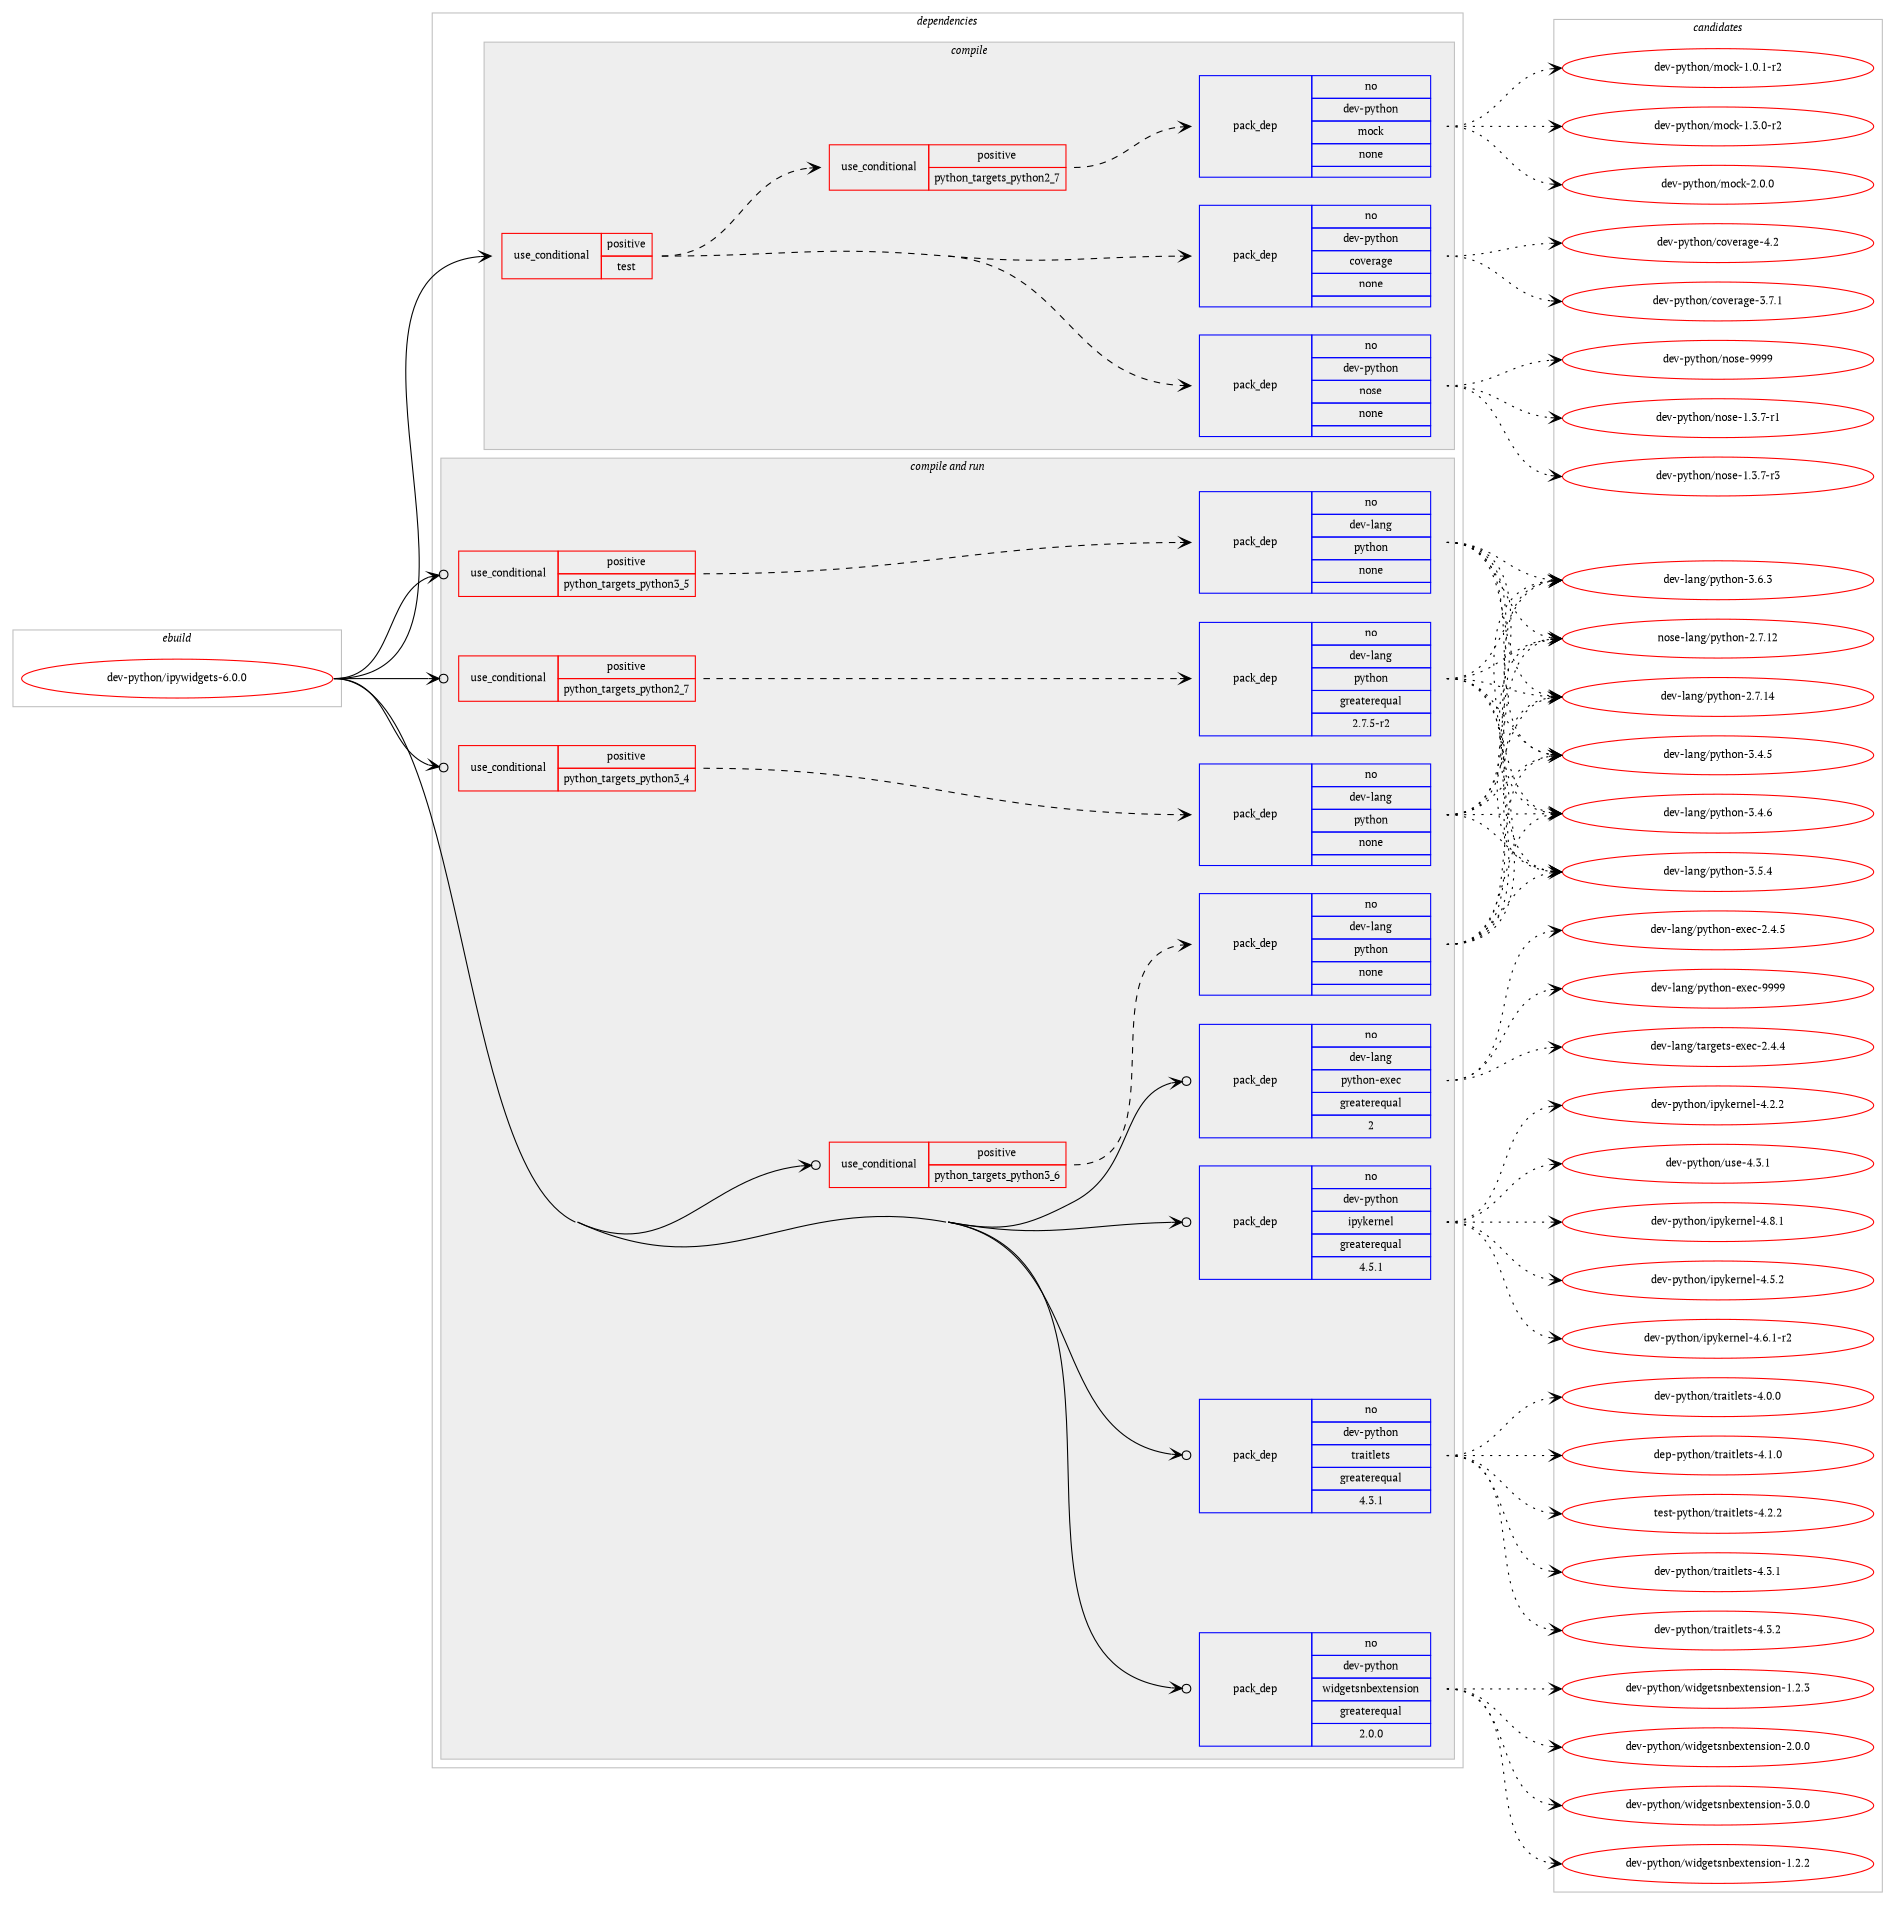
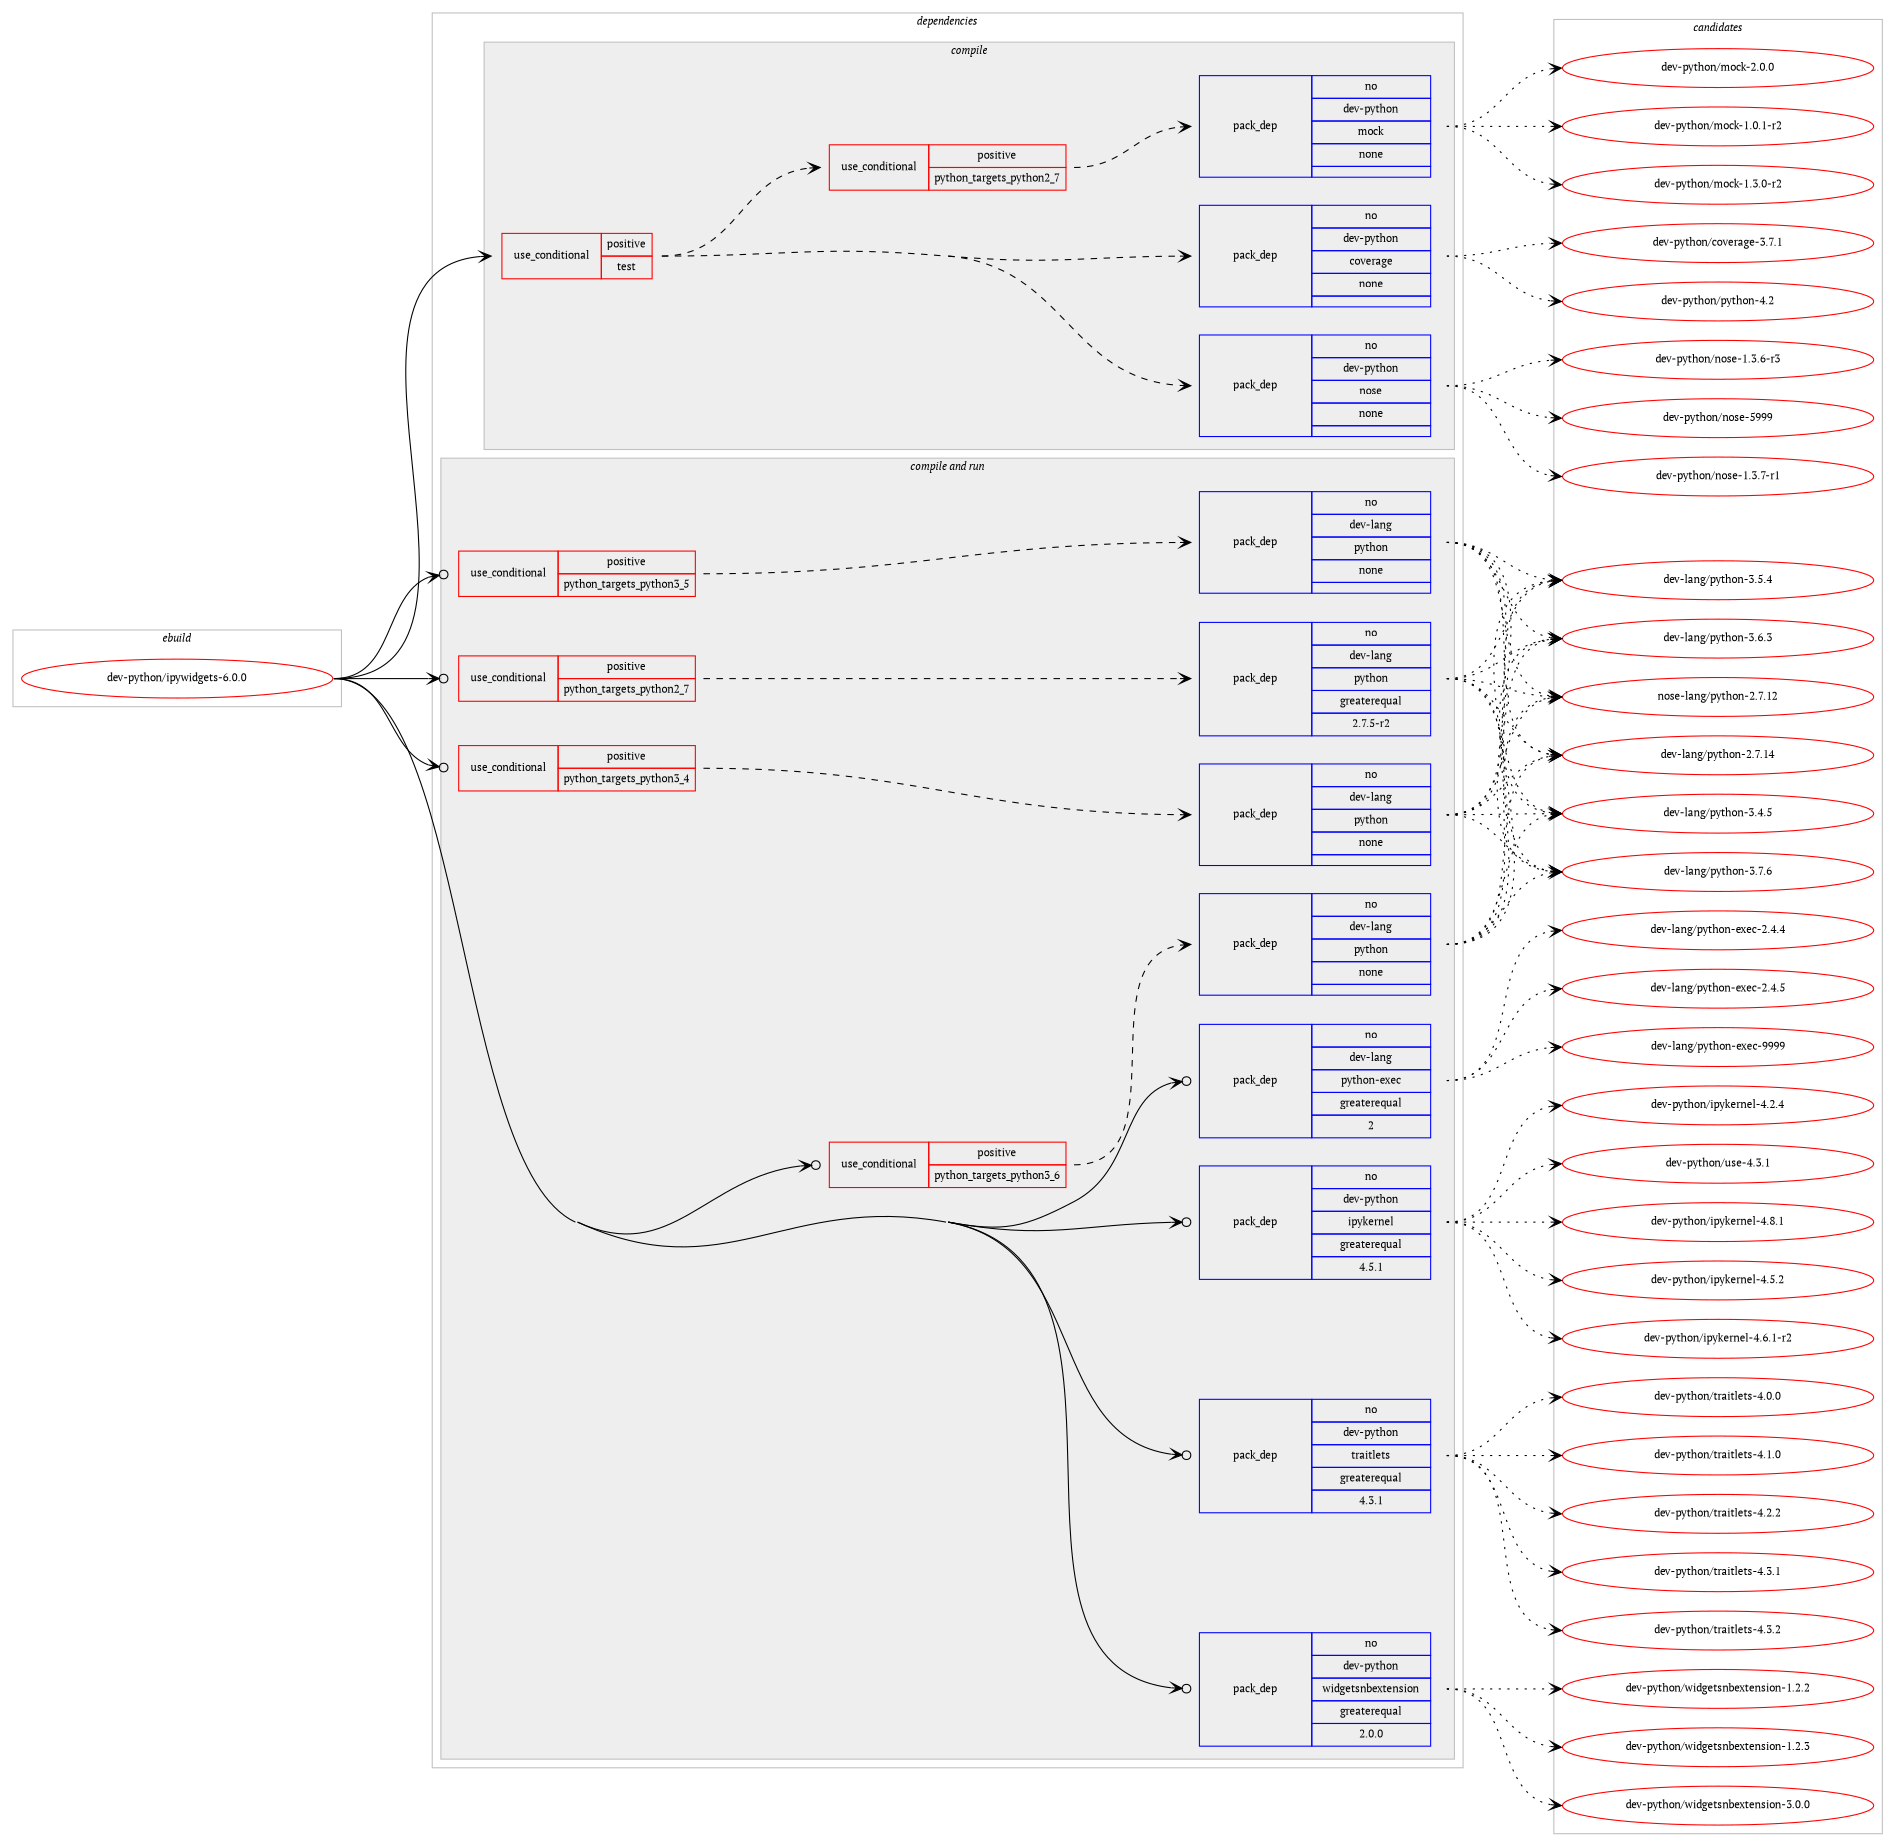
(1718, 243) -> (1718, 301)
(1718, 360) -> (1718, 418)
(1718, 477) -> (1718, 360)
(1718, 814) -> (1718, 872)
(1718, 1047) -> (1718, 930)
(1718, 1105) -> (1718, 1105)
(1718, 1456) -> (1718, 1456)
(1718, 1514) -> (1718, 1514)
(1718, 1747) -> none
